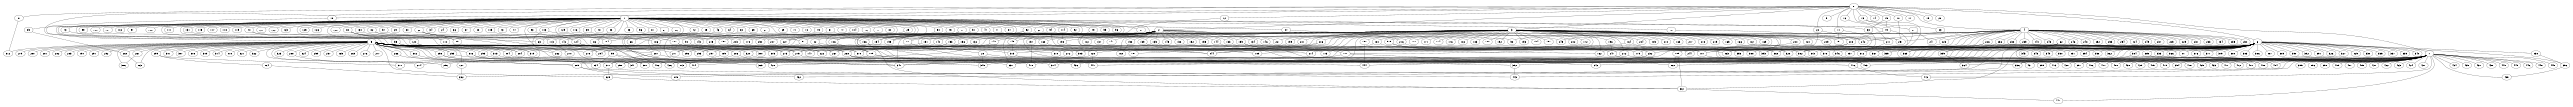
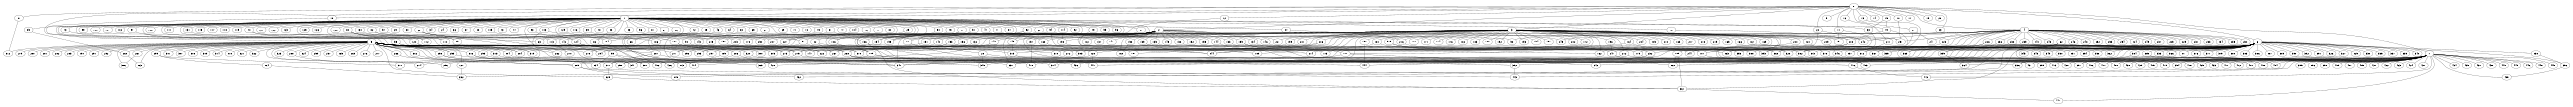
(1901, 25) -> (1925, 10)
none -> (427, 42)
